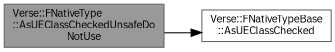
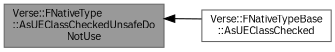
(178, 33) -> (188, 19)
